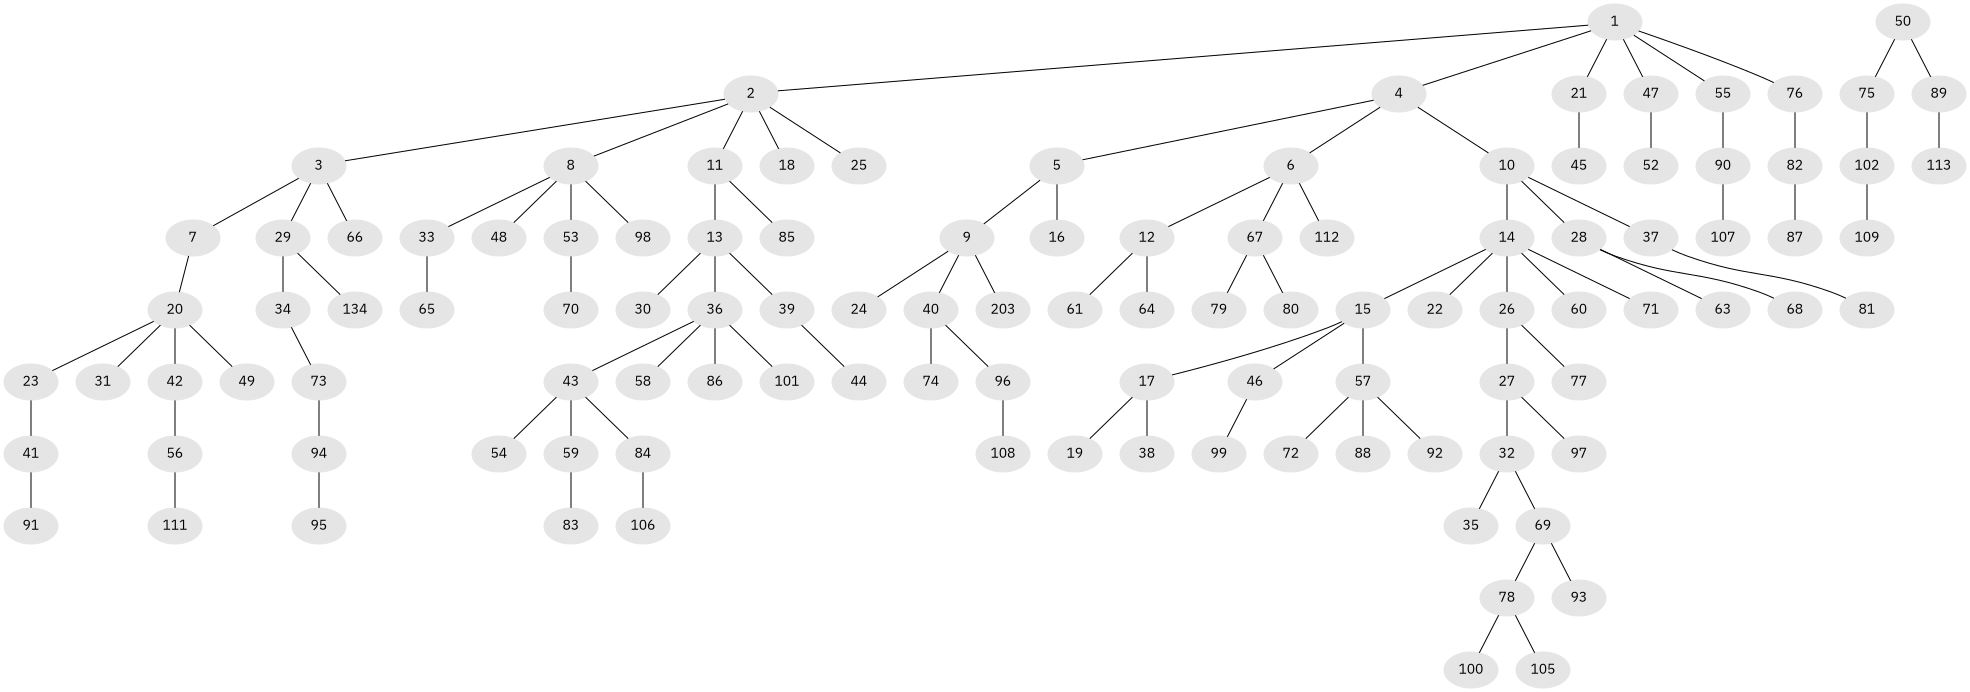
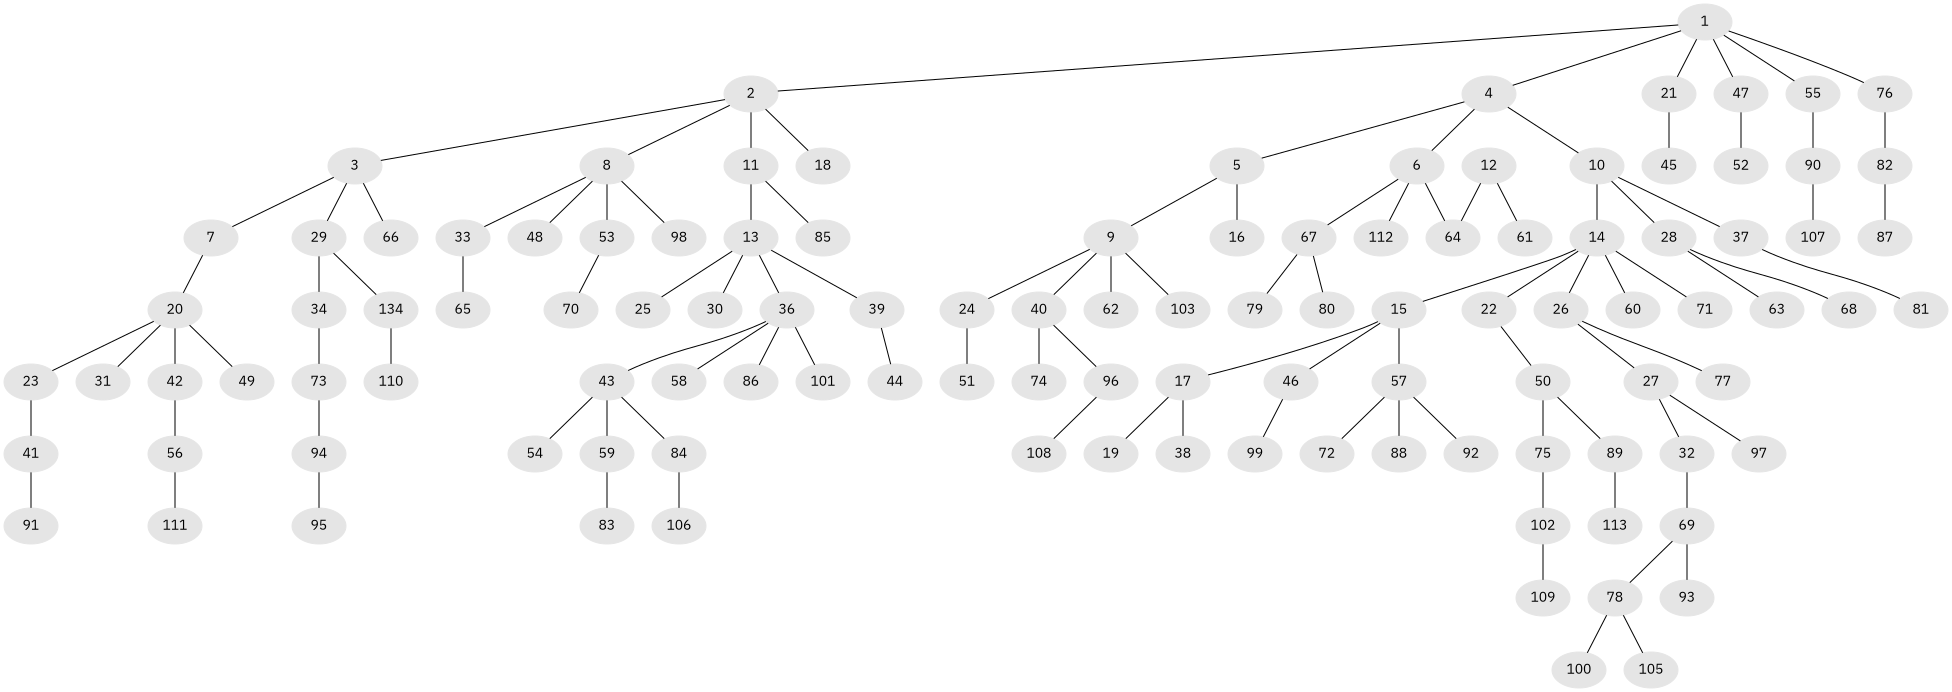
(805, 130) -> (697, 274)
(1219, 202) -> (1435, 202)
(1003, 310) -> (1183, 310)
none -> (1111, 310)
none -> (1516, 346)
none -> (391, 382)
none -> (967, 382)
(1471, 526) -> none
